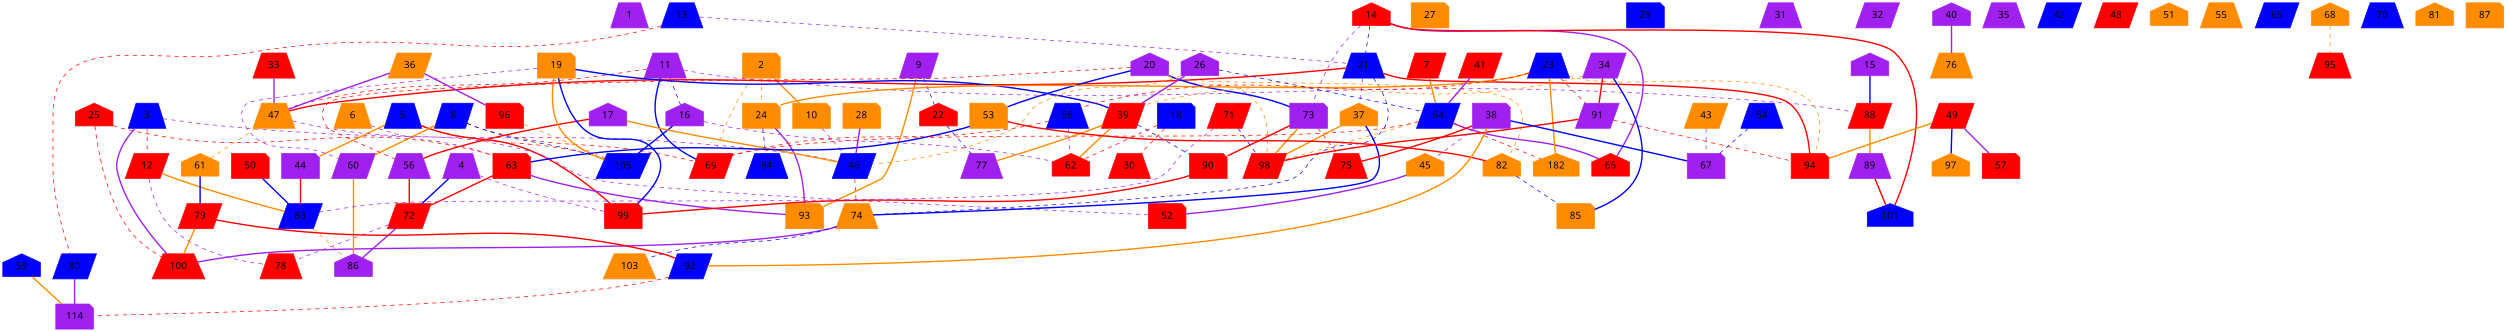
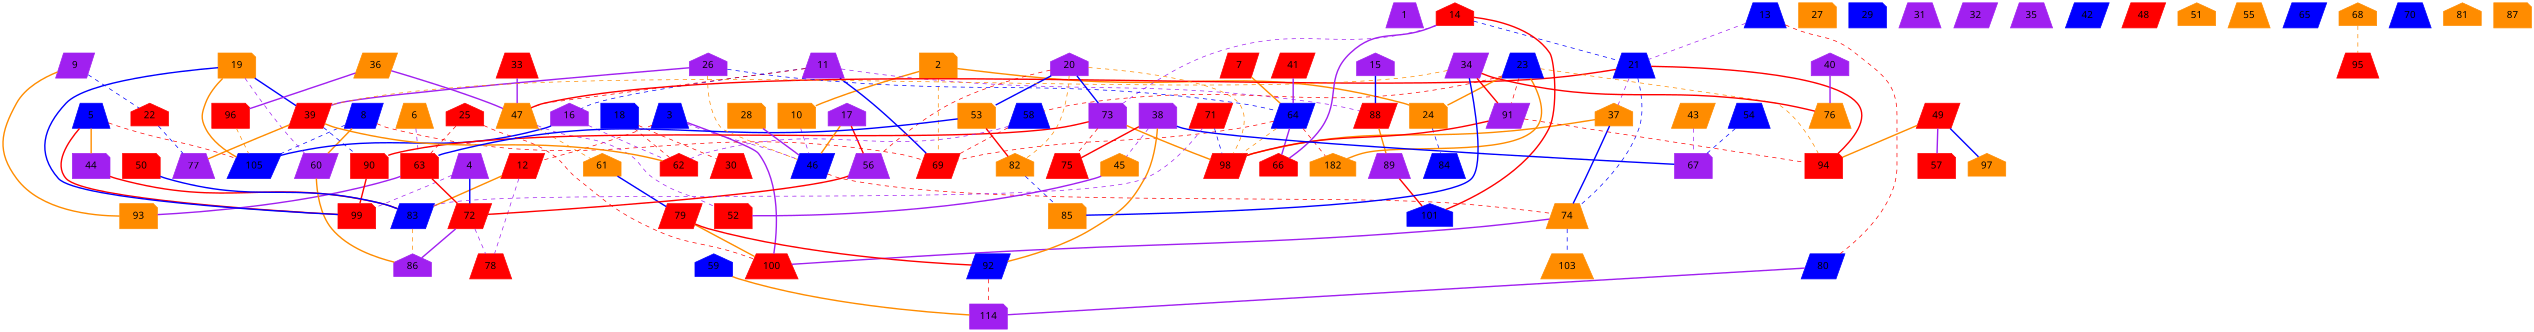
(761, 91) -> (1184, 82)
none -> (1648, 95)
(798, 163) -> none
